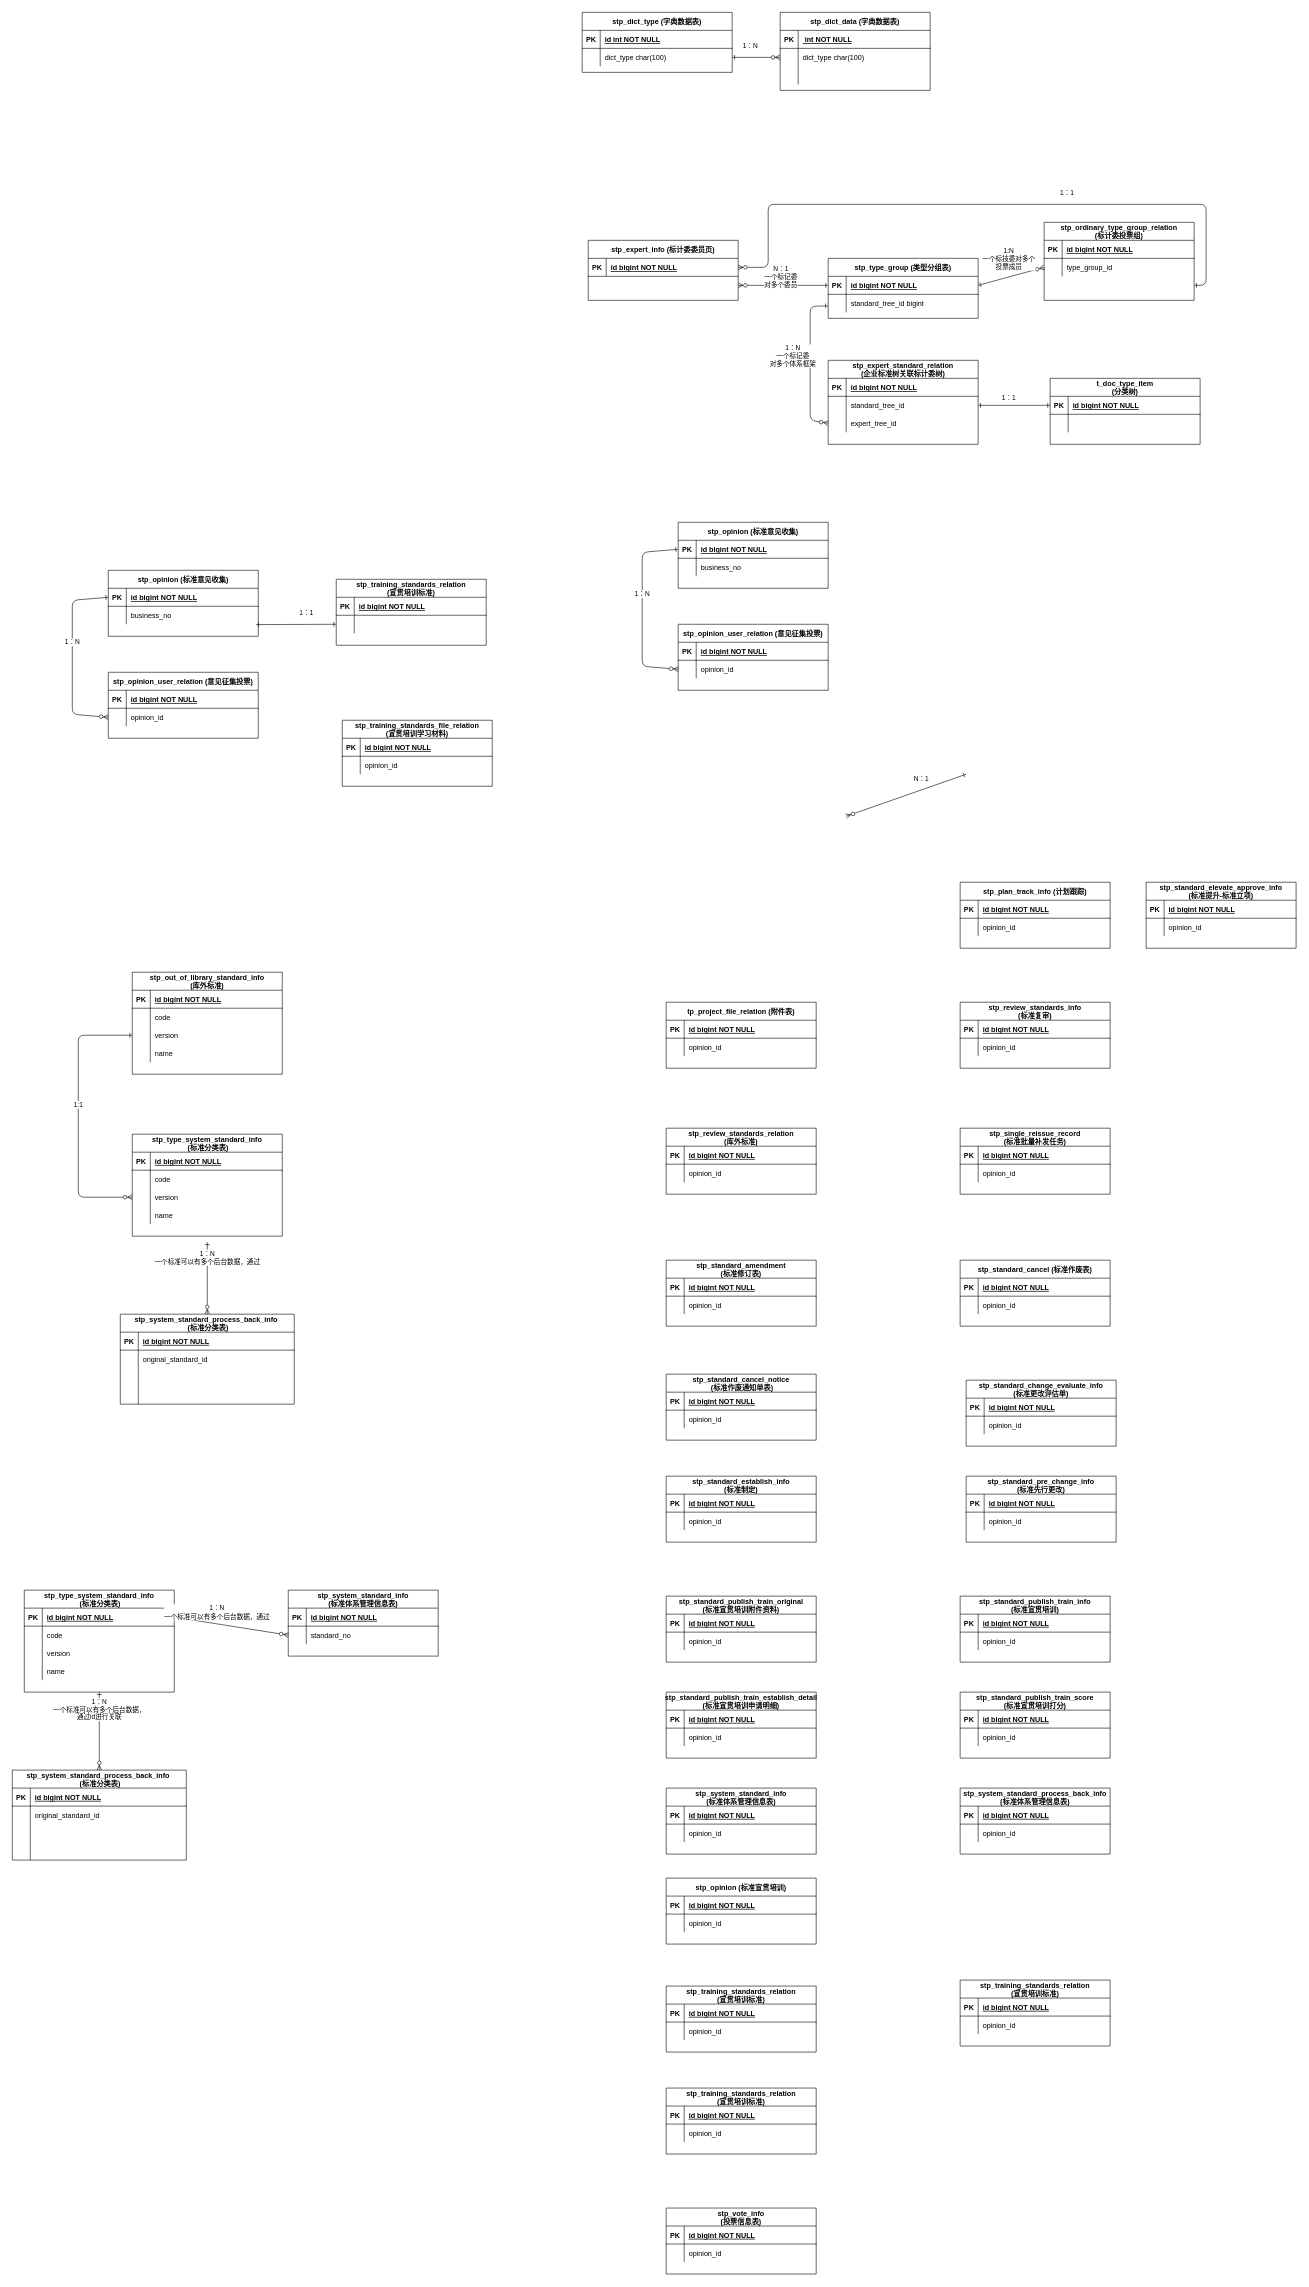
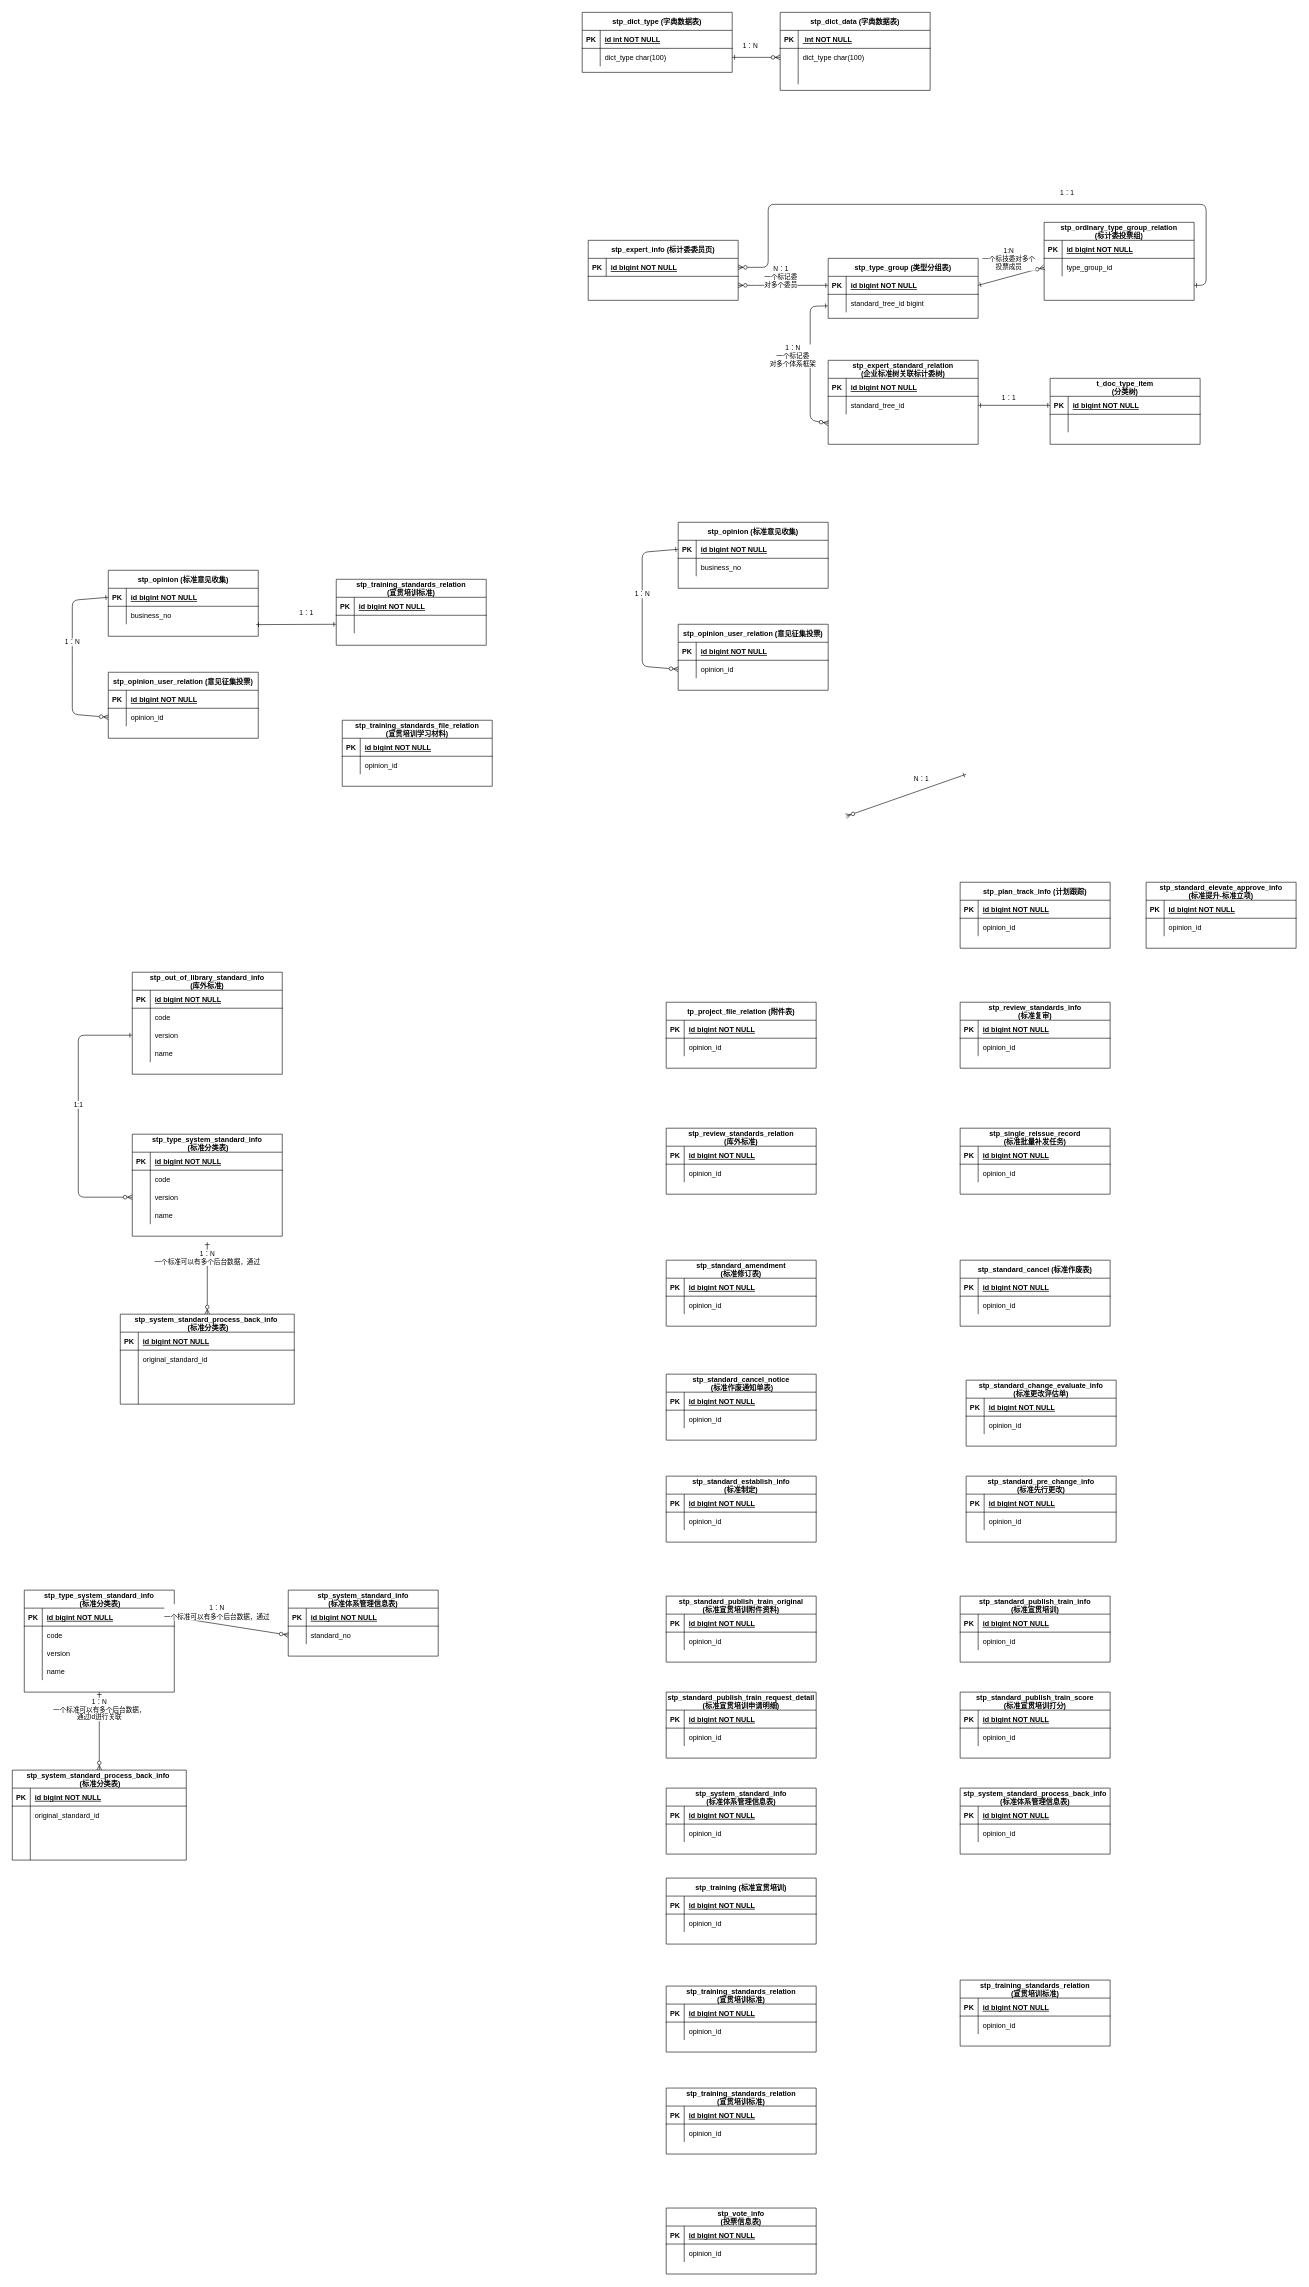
(912, 423) -> none
(741, 1697) -> (741, 1697)
(741, 1888) -> (741, 1888)
